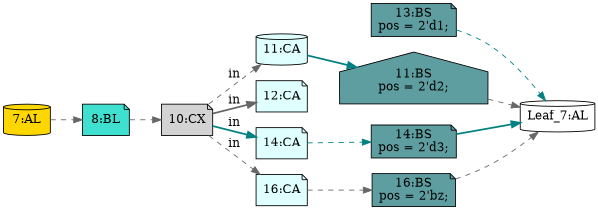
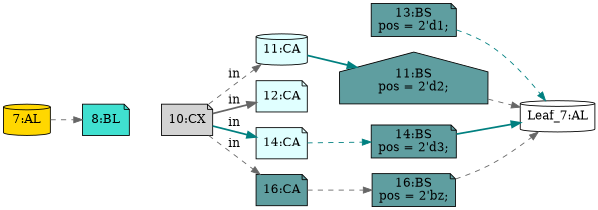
(141, 120) -> none
(282, 190) -> (282, 190)
